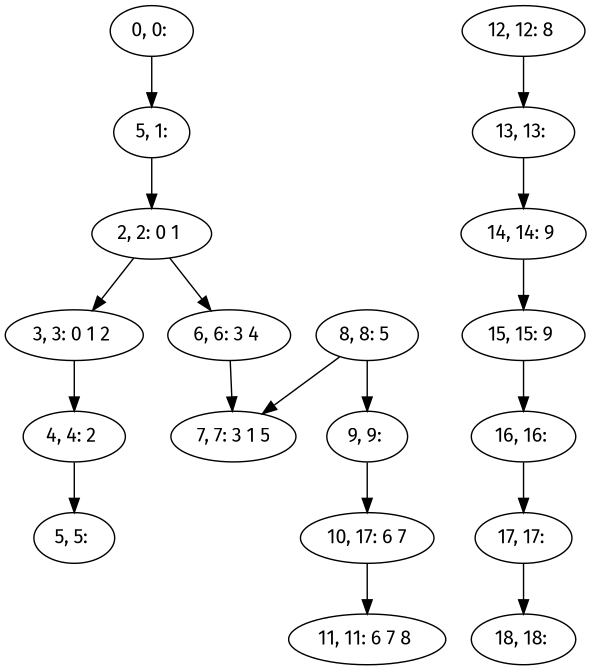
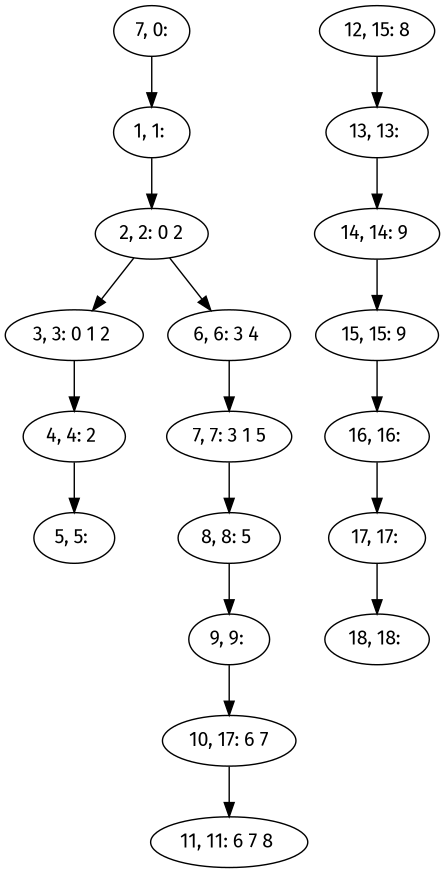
(152, 31) -> (152, 31)
(524, 31) -> (377, 31)
(152, 132) -> (152, 132)
(152, 234) -> (152, 234)
(307, 381) -> (229, 480)
